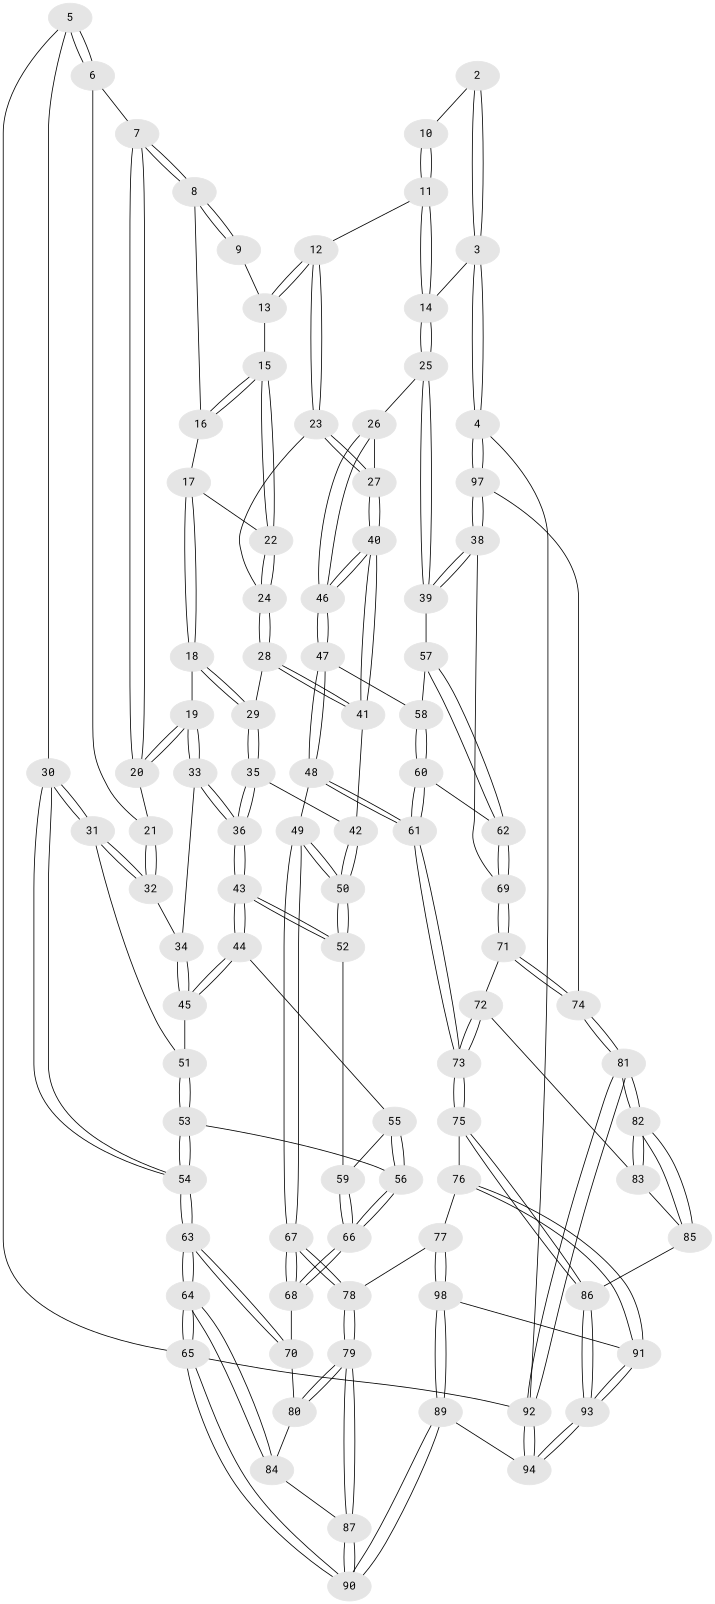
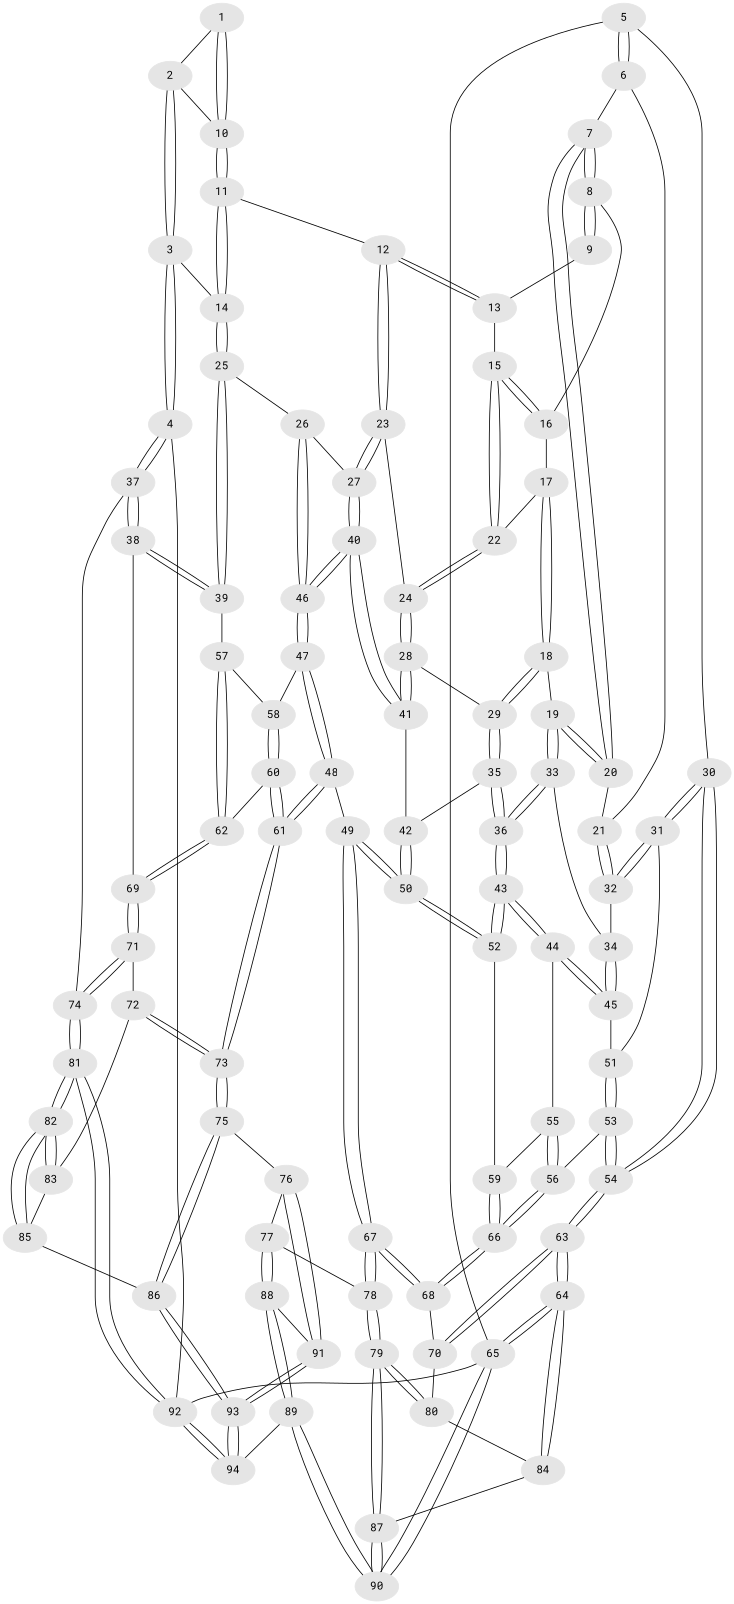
none -> (222, 18)
(478, 483) -> (133, 483)
(441, 1296) -> (267, 1296)
